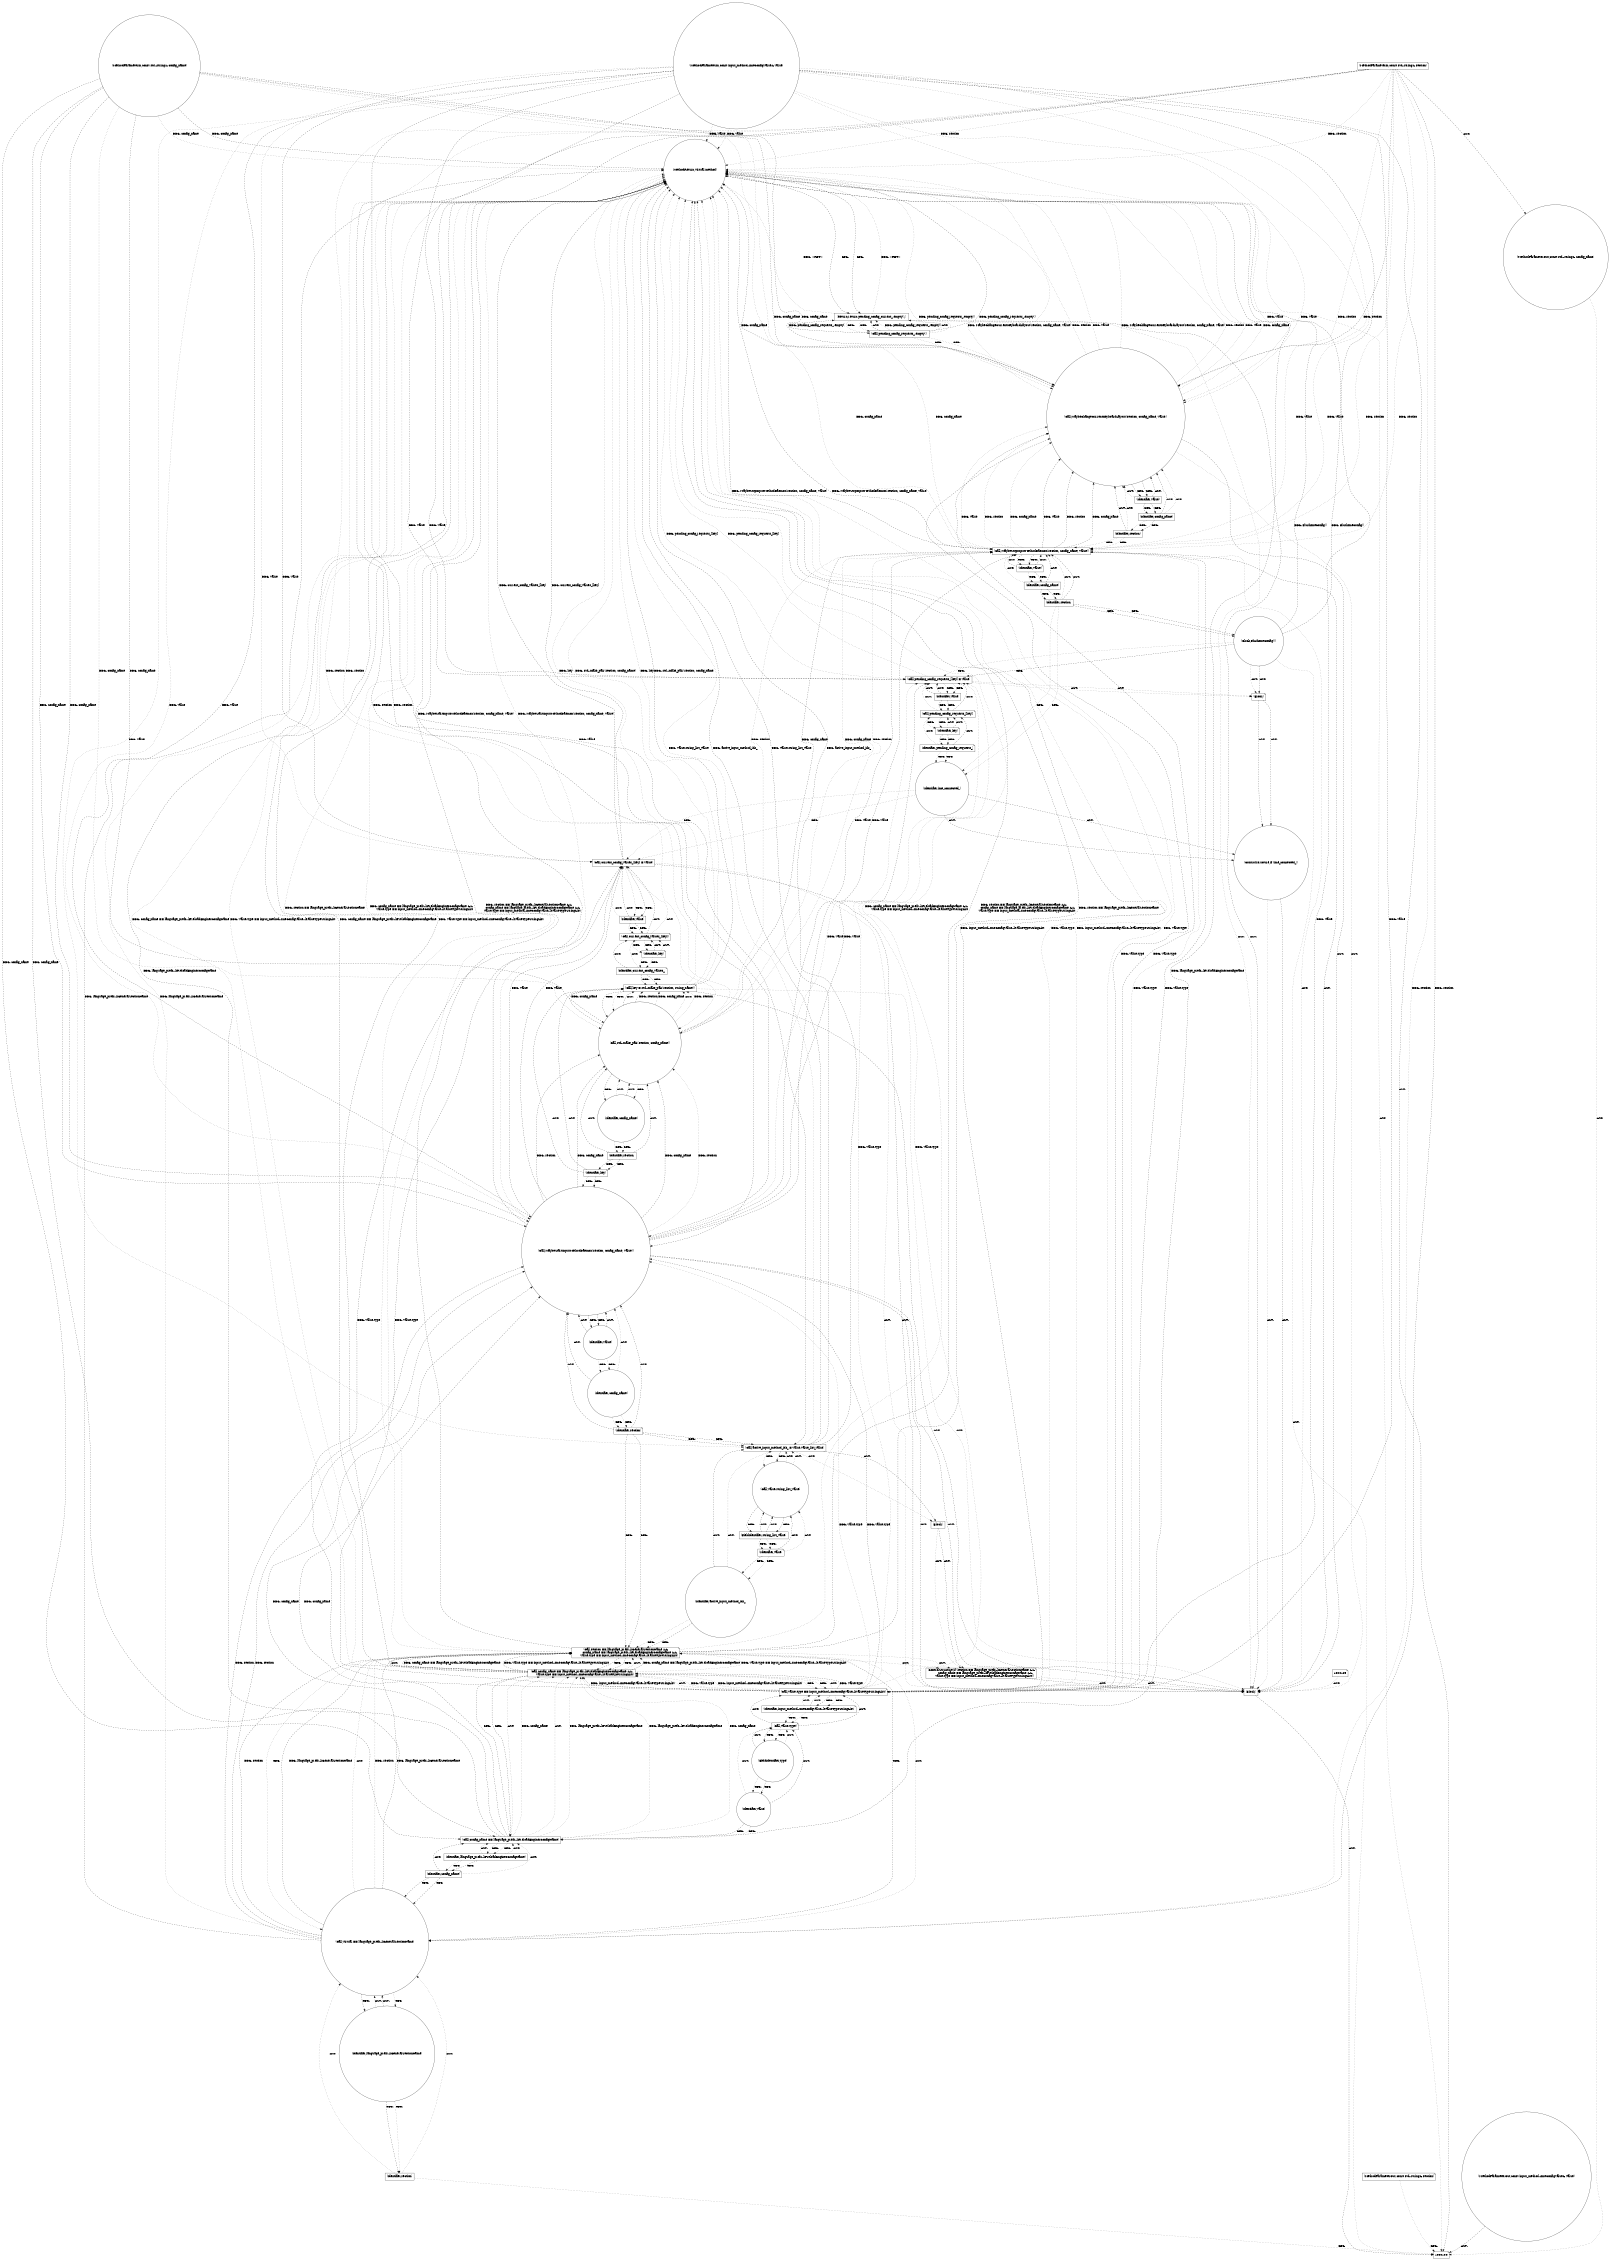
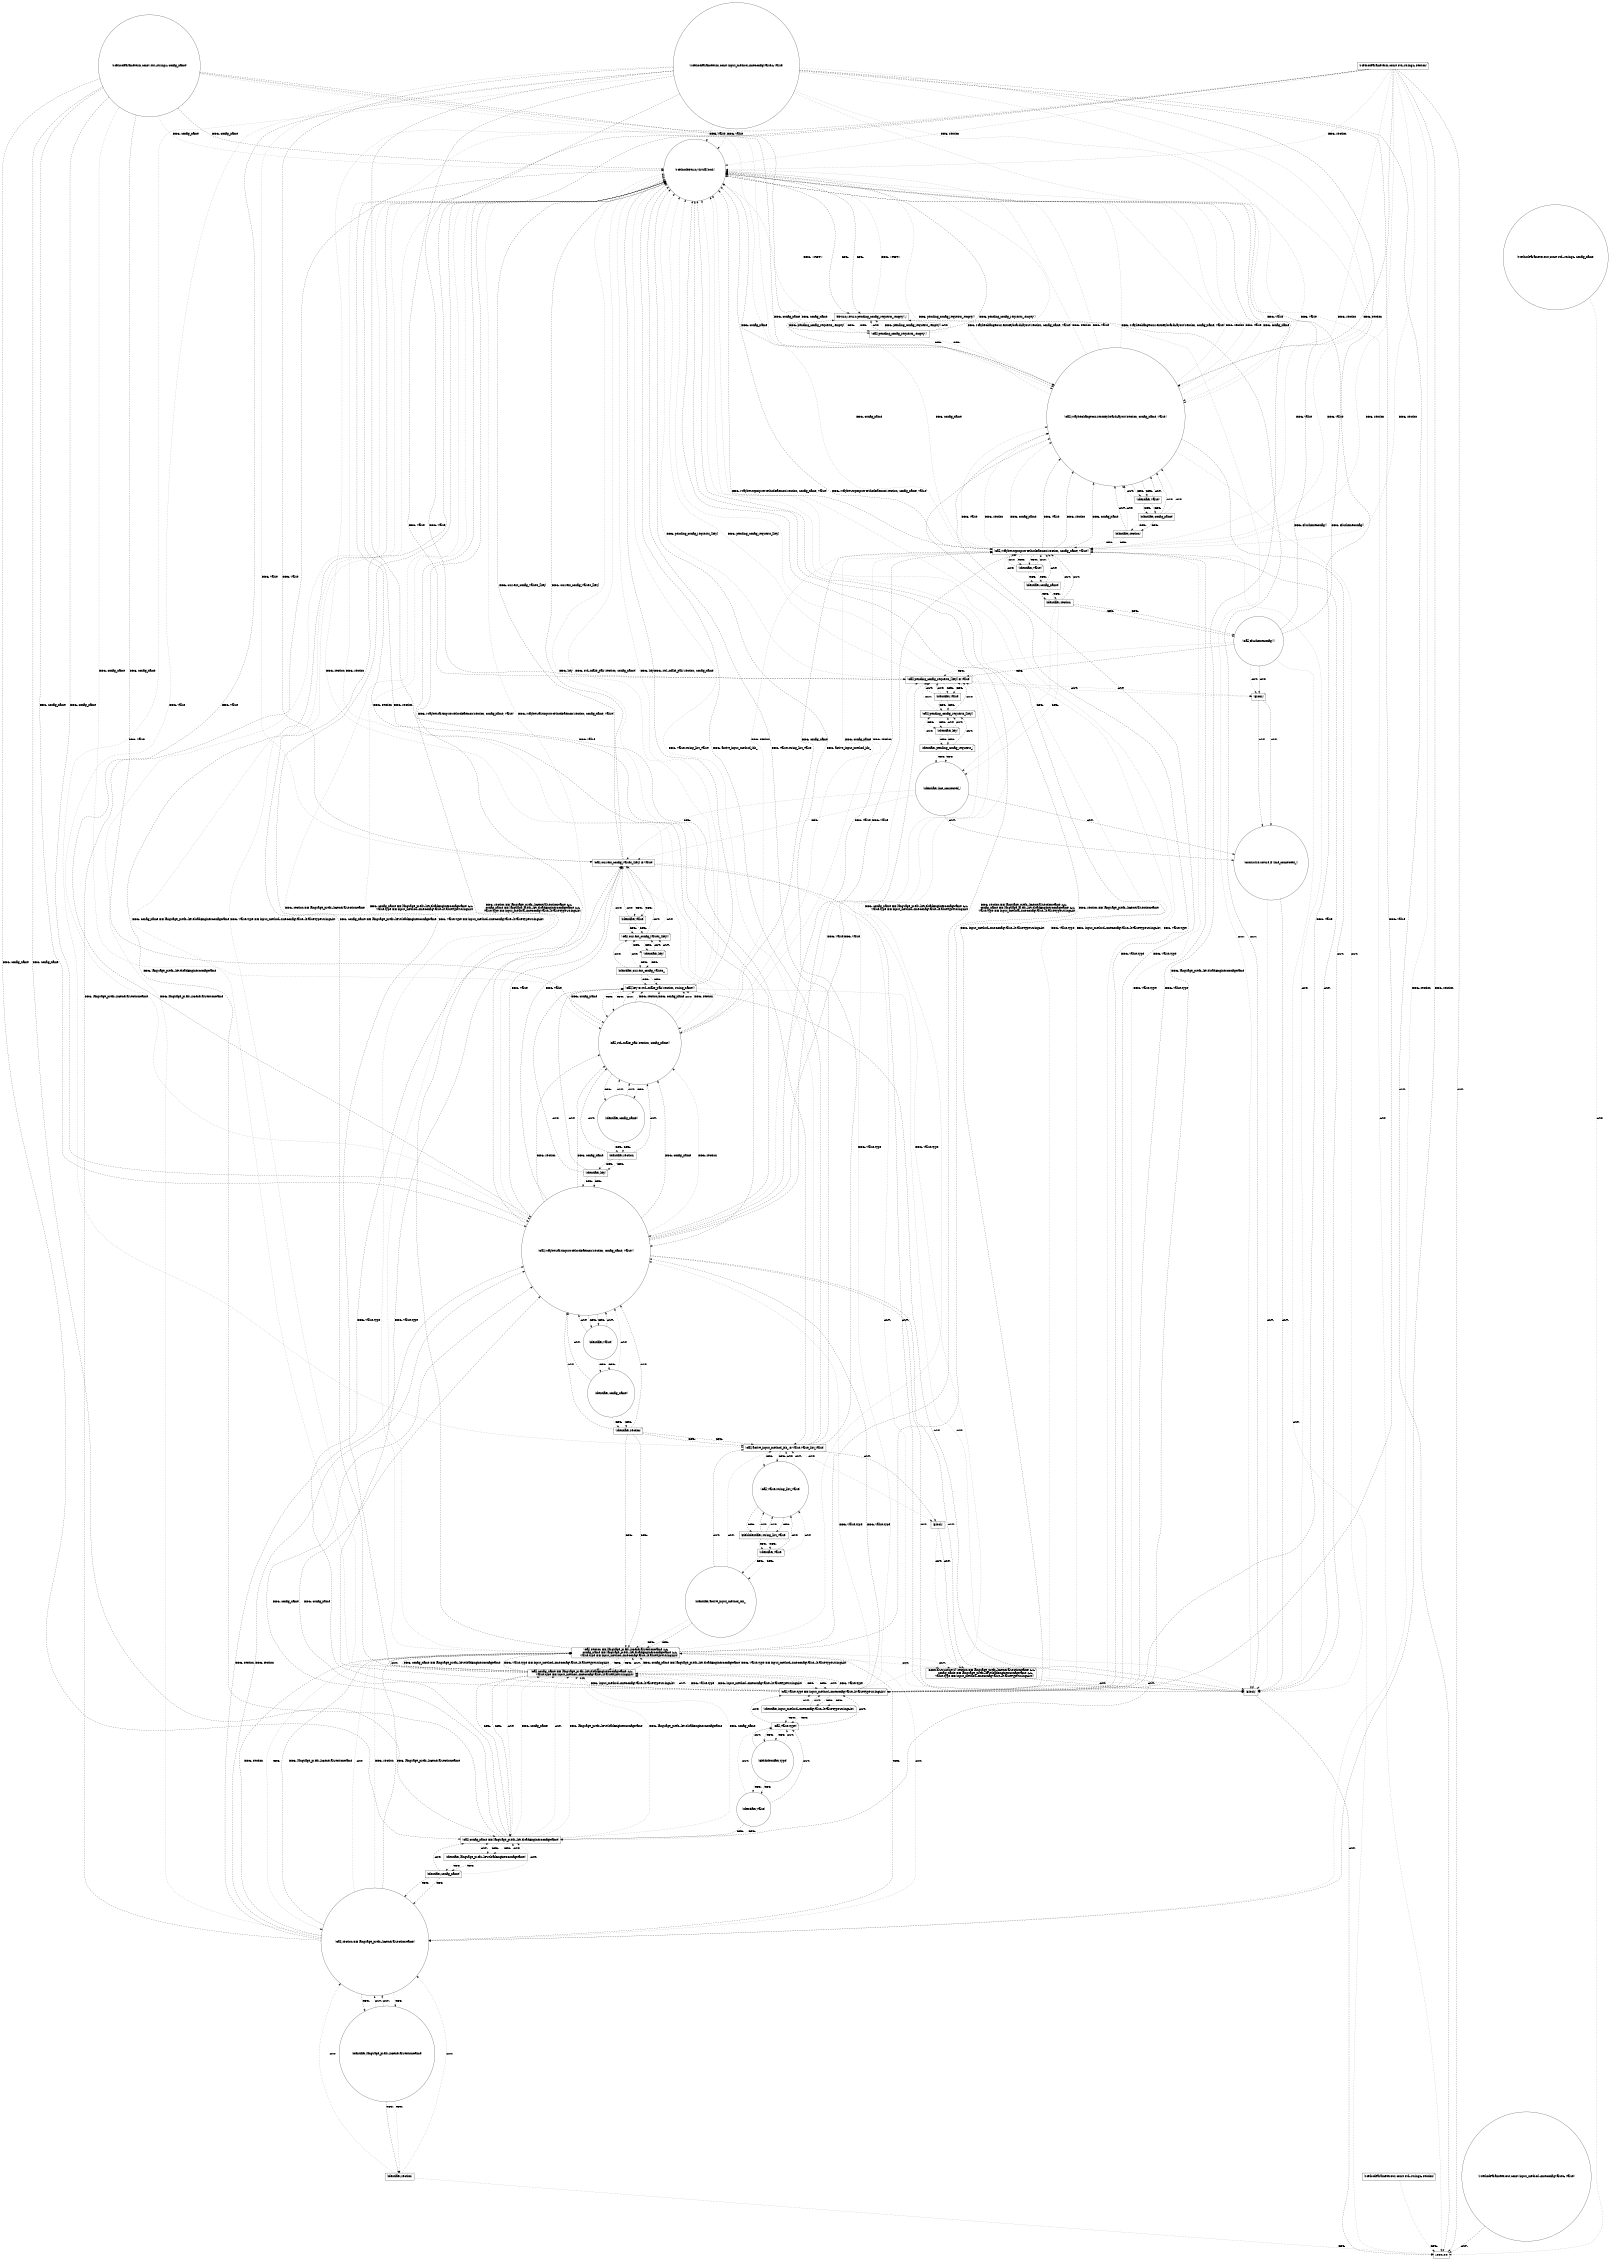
(1465, 137) -> (1457, 1150)
(695, 170) -> (695, 170)
(872, 317) -> (872, 317)
(1259, 641) -> (1259, 641)
(1340, 1673) -> none
(375, 1942) -> (375, 1942)
